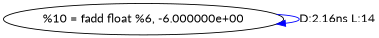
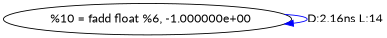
(144, 19) -> (147, 19)
